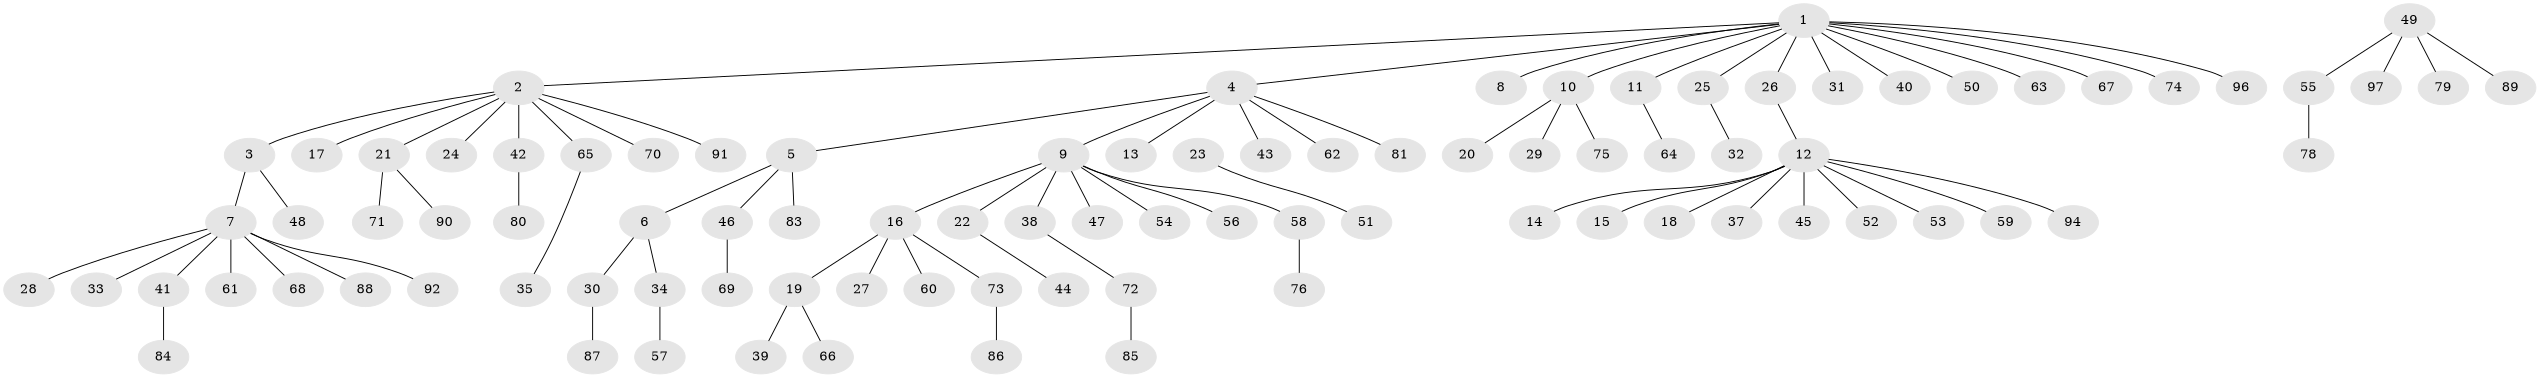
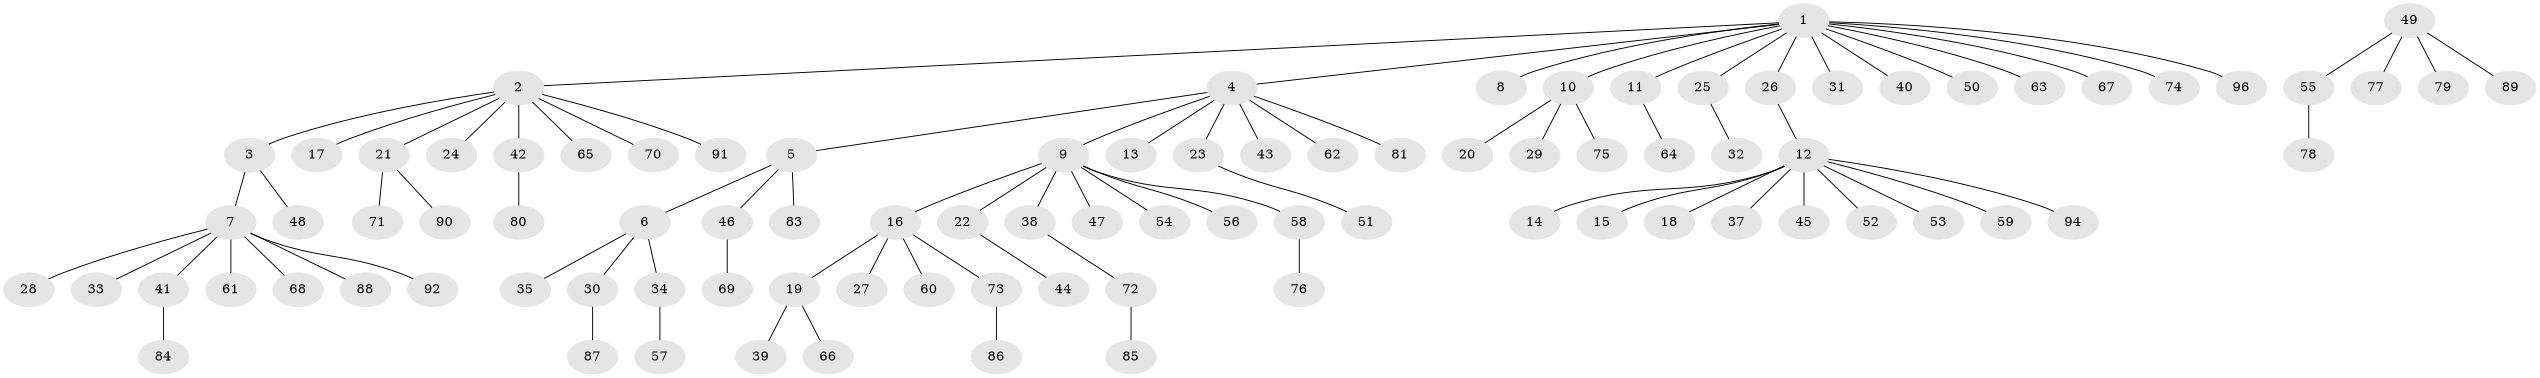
(2376, 88) -> (2376, 88)
none -> (1215, 122)
(559, 224) -> (585, 256)
